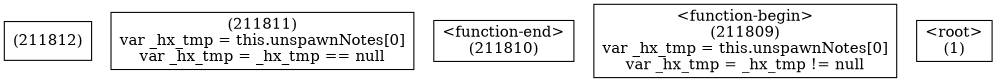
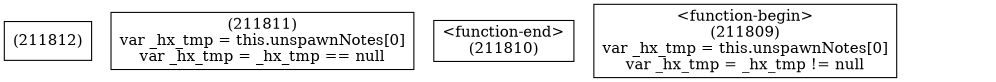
(954, 41) -> none
